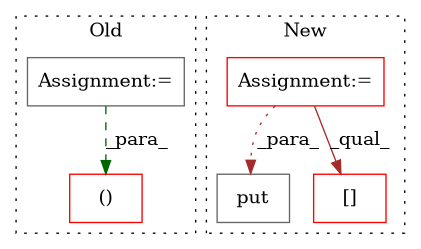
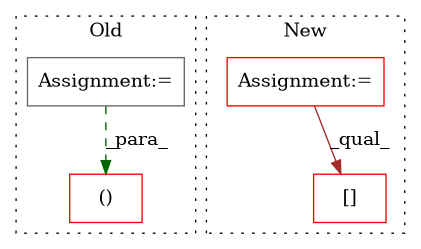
(253, 198) -> none
